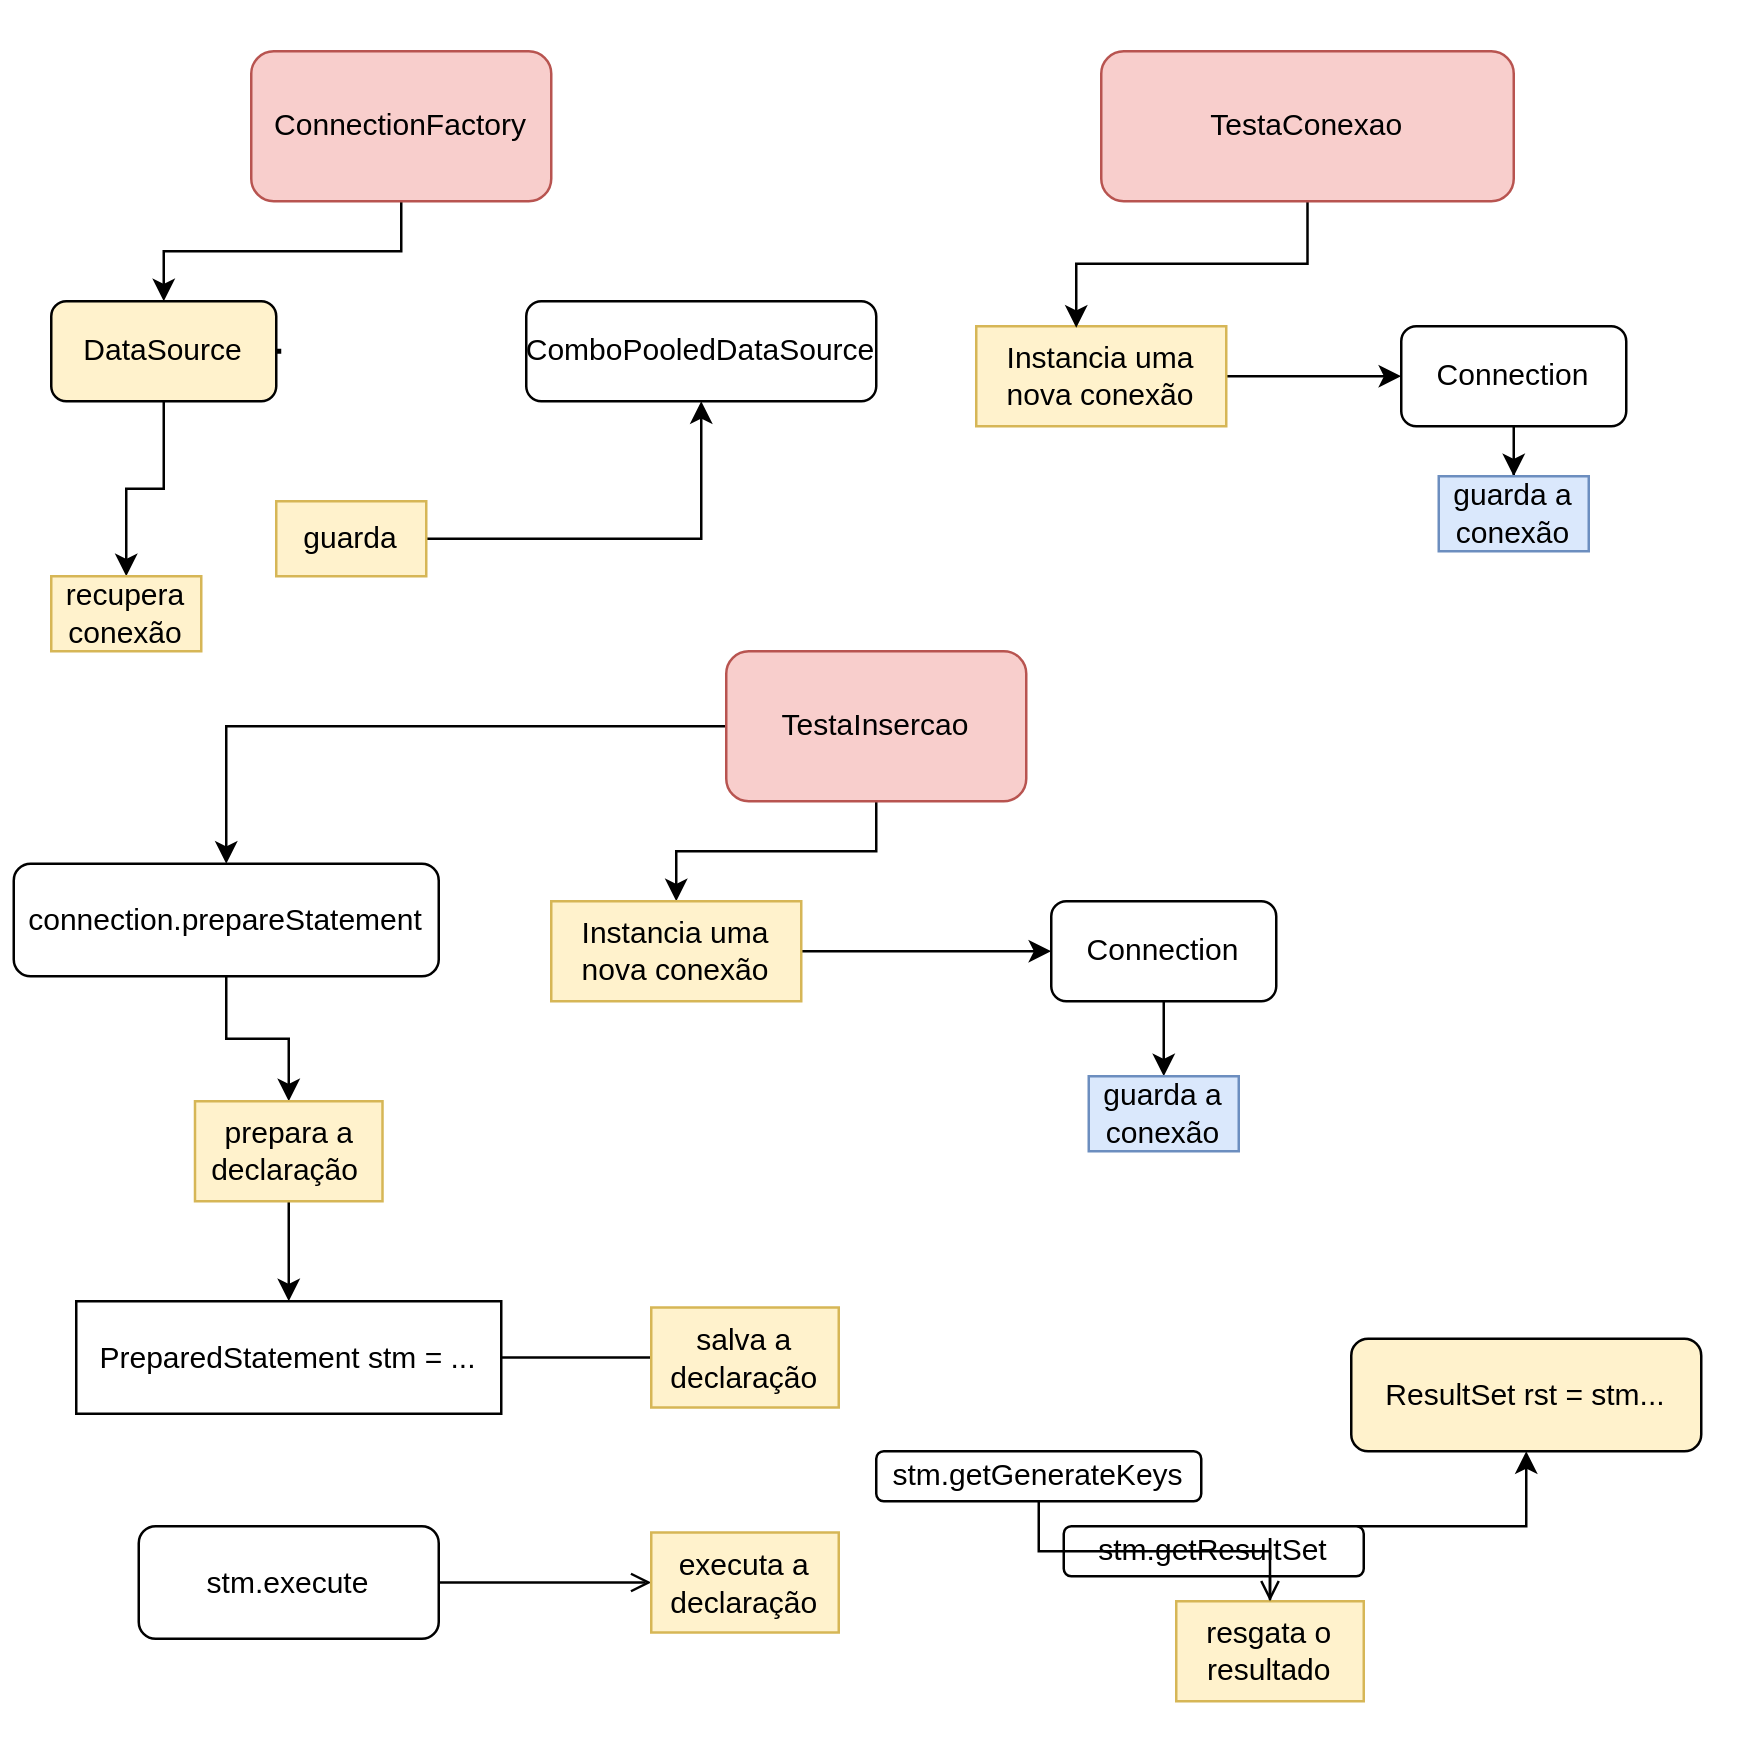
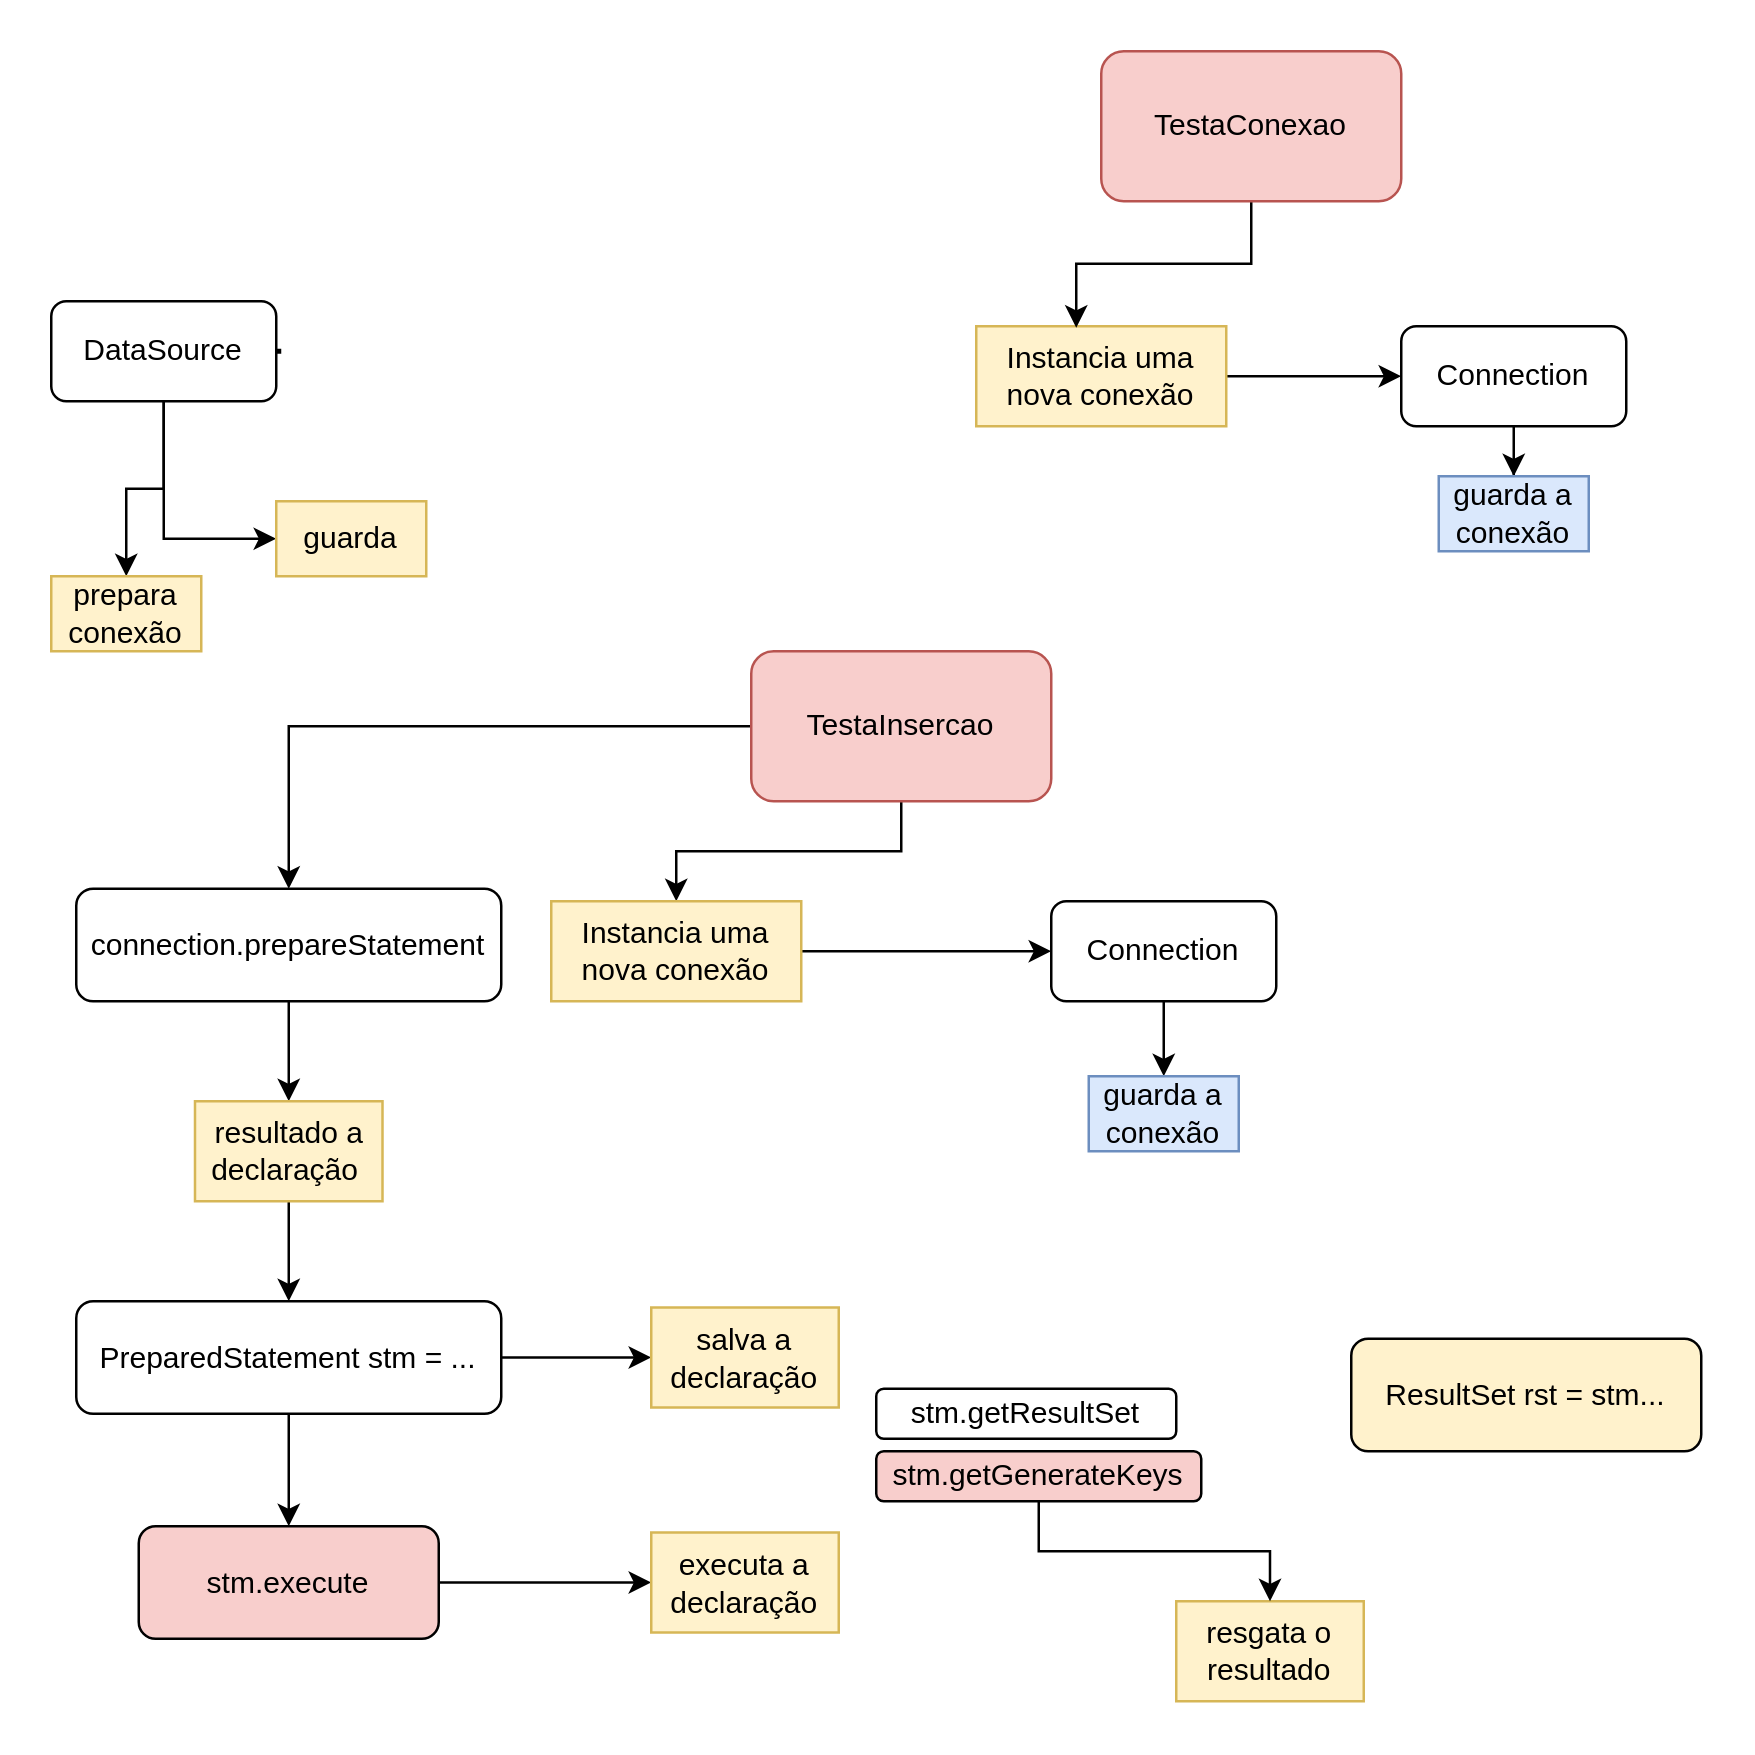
(401, 126) -> none
(1308, 126) -> (1251, 126)
(291, 251) -> none
(164, 351) -> (164, 351)
(701, 351) -> none
none -> (187, 539)
(624, 539) -> none
(126, 614) -> (126, 614)
(876, 726) -> (901, 726)
(226, 920) -> (289, 945)
(290, 1151) -> (290, 1151)
(289, 1358) -> (289, 1358)
(639, 1358) -> (632, 1358)
none -> (289, 1462)
(1039, 1476) -> (1039, 1476)
(1417, 1526) -> none
(1209, 1551) -> (1209, 1551)
(1214, 1551) -> (1026, 1414)
(289, 1583) -> (289, 1583)
(637, 1583) -> (633, 1583)
